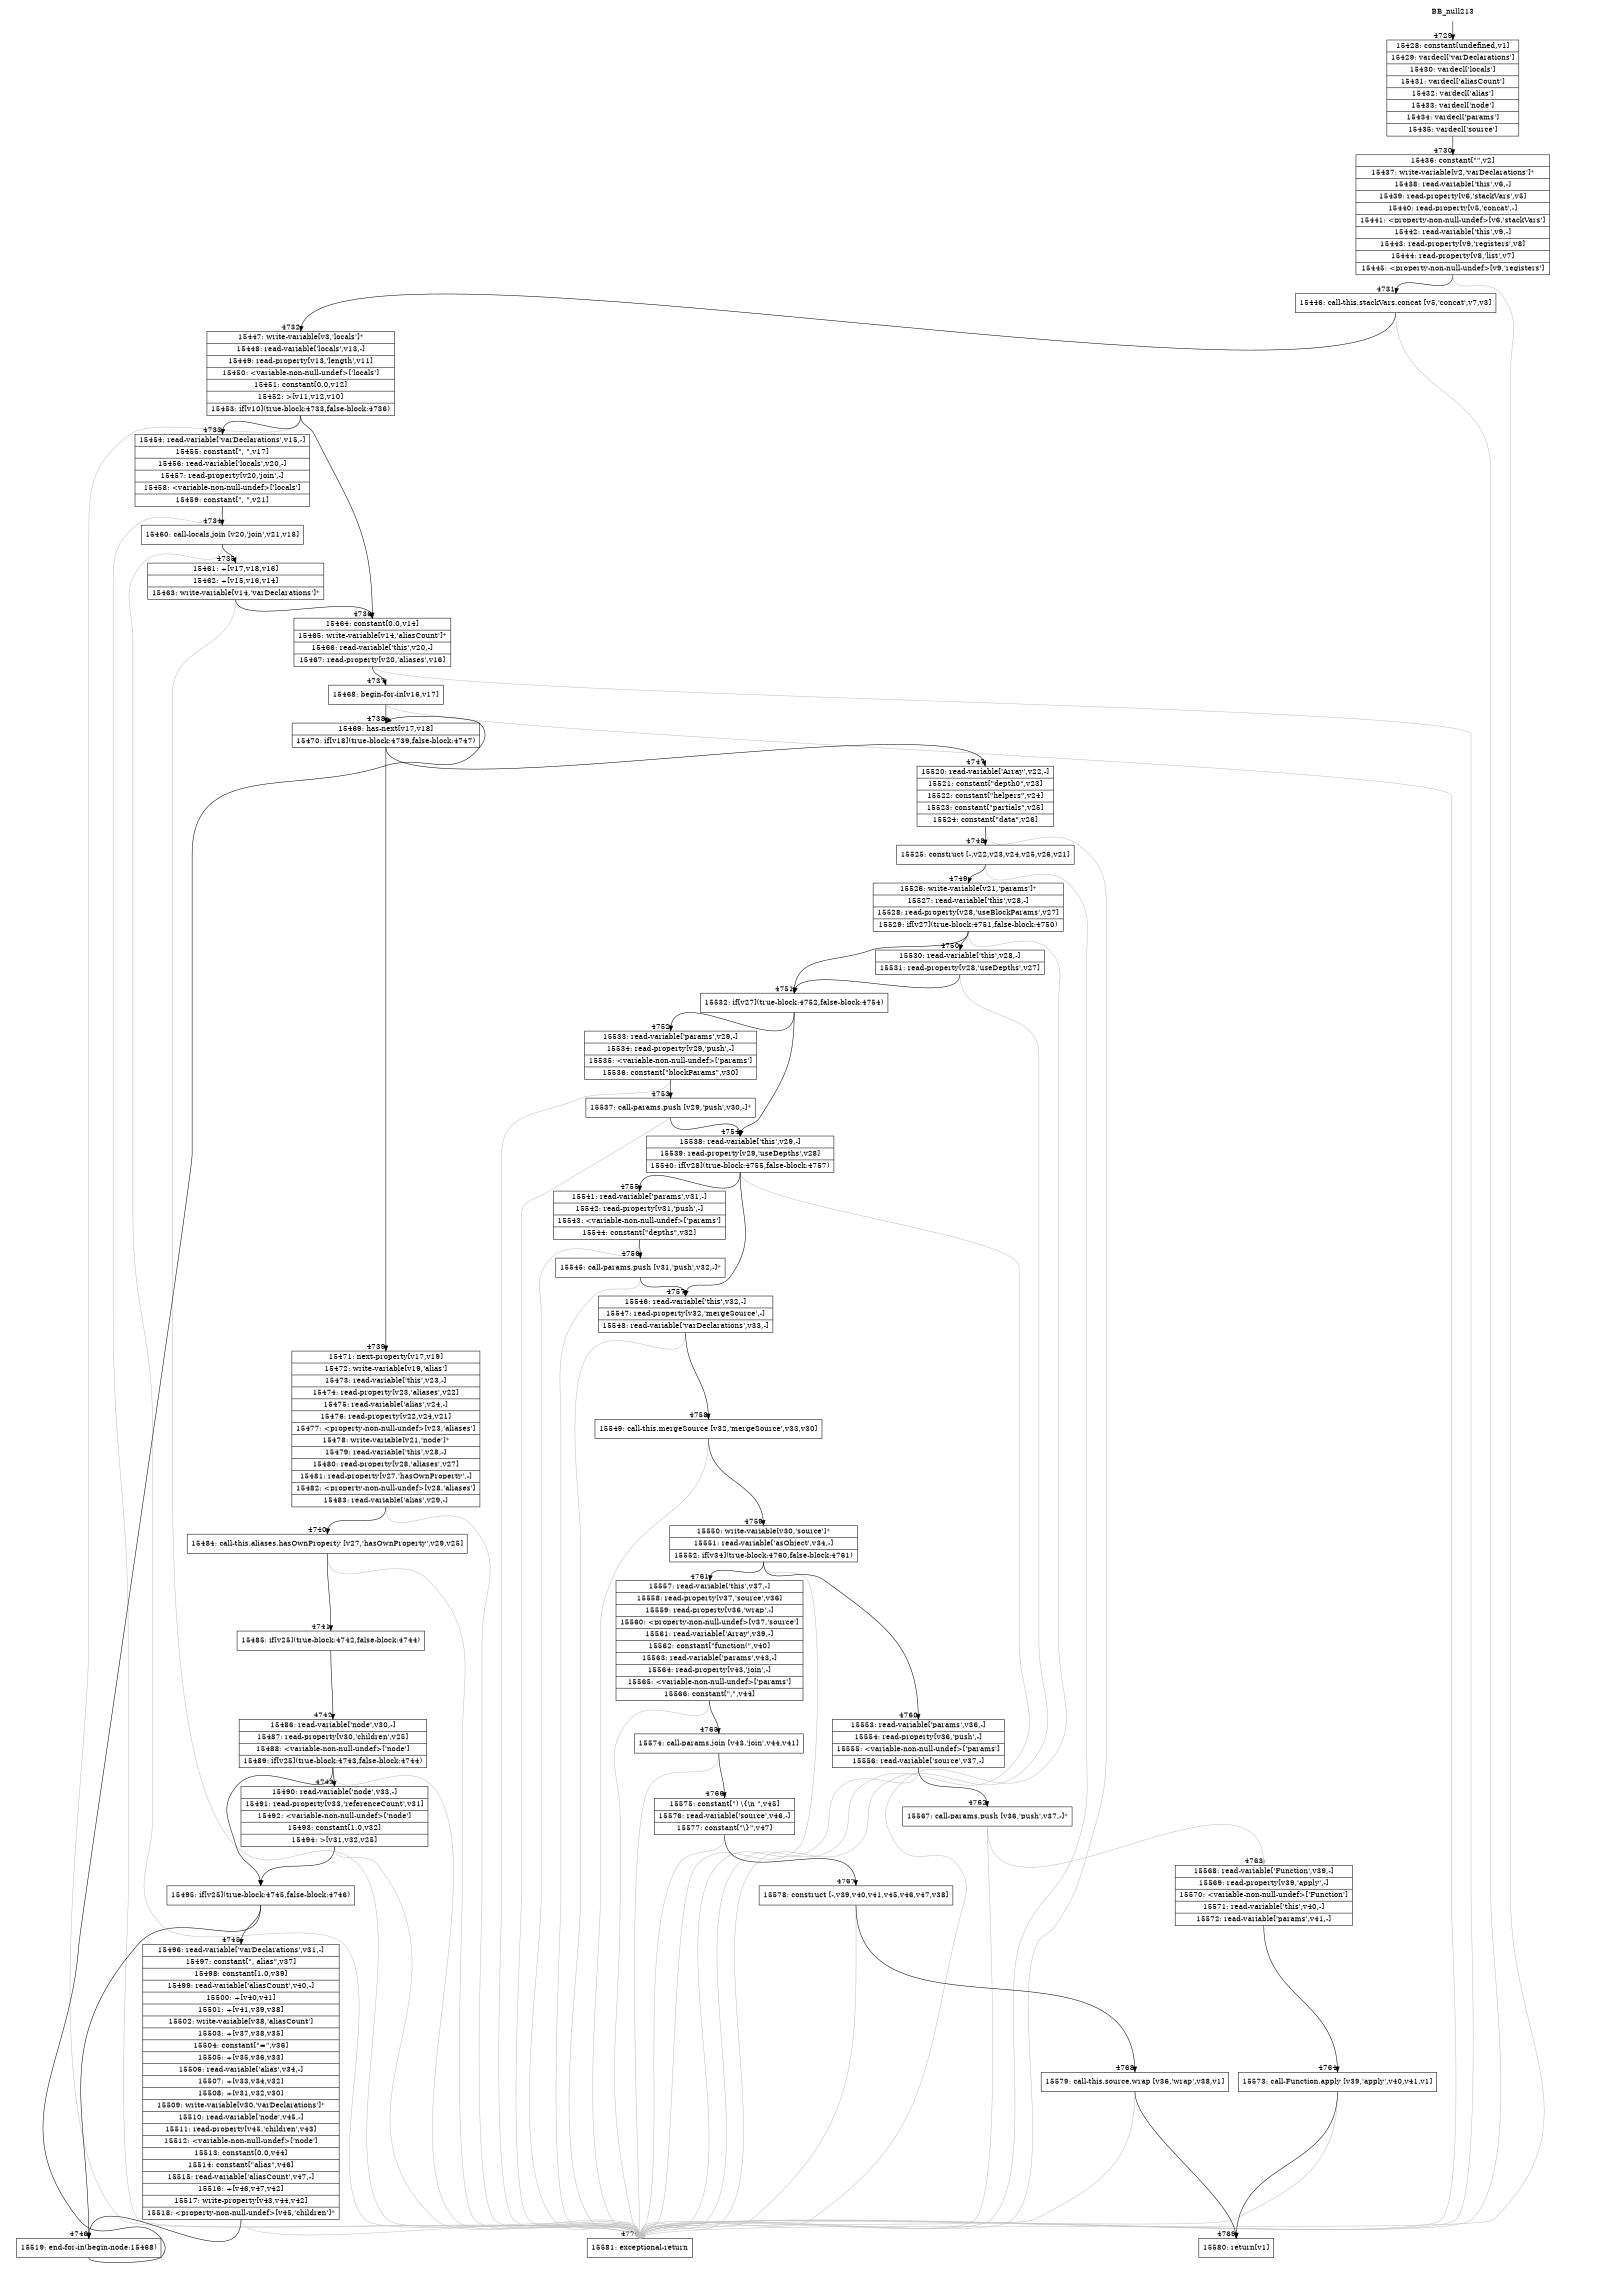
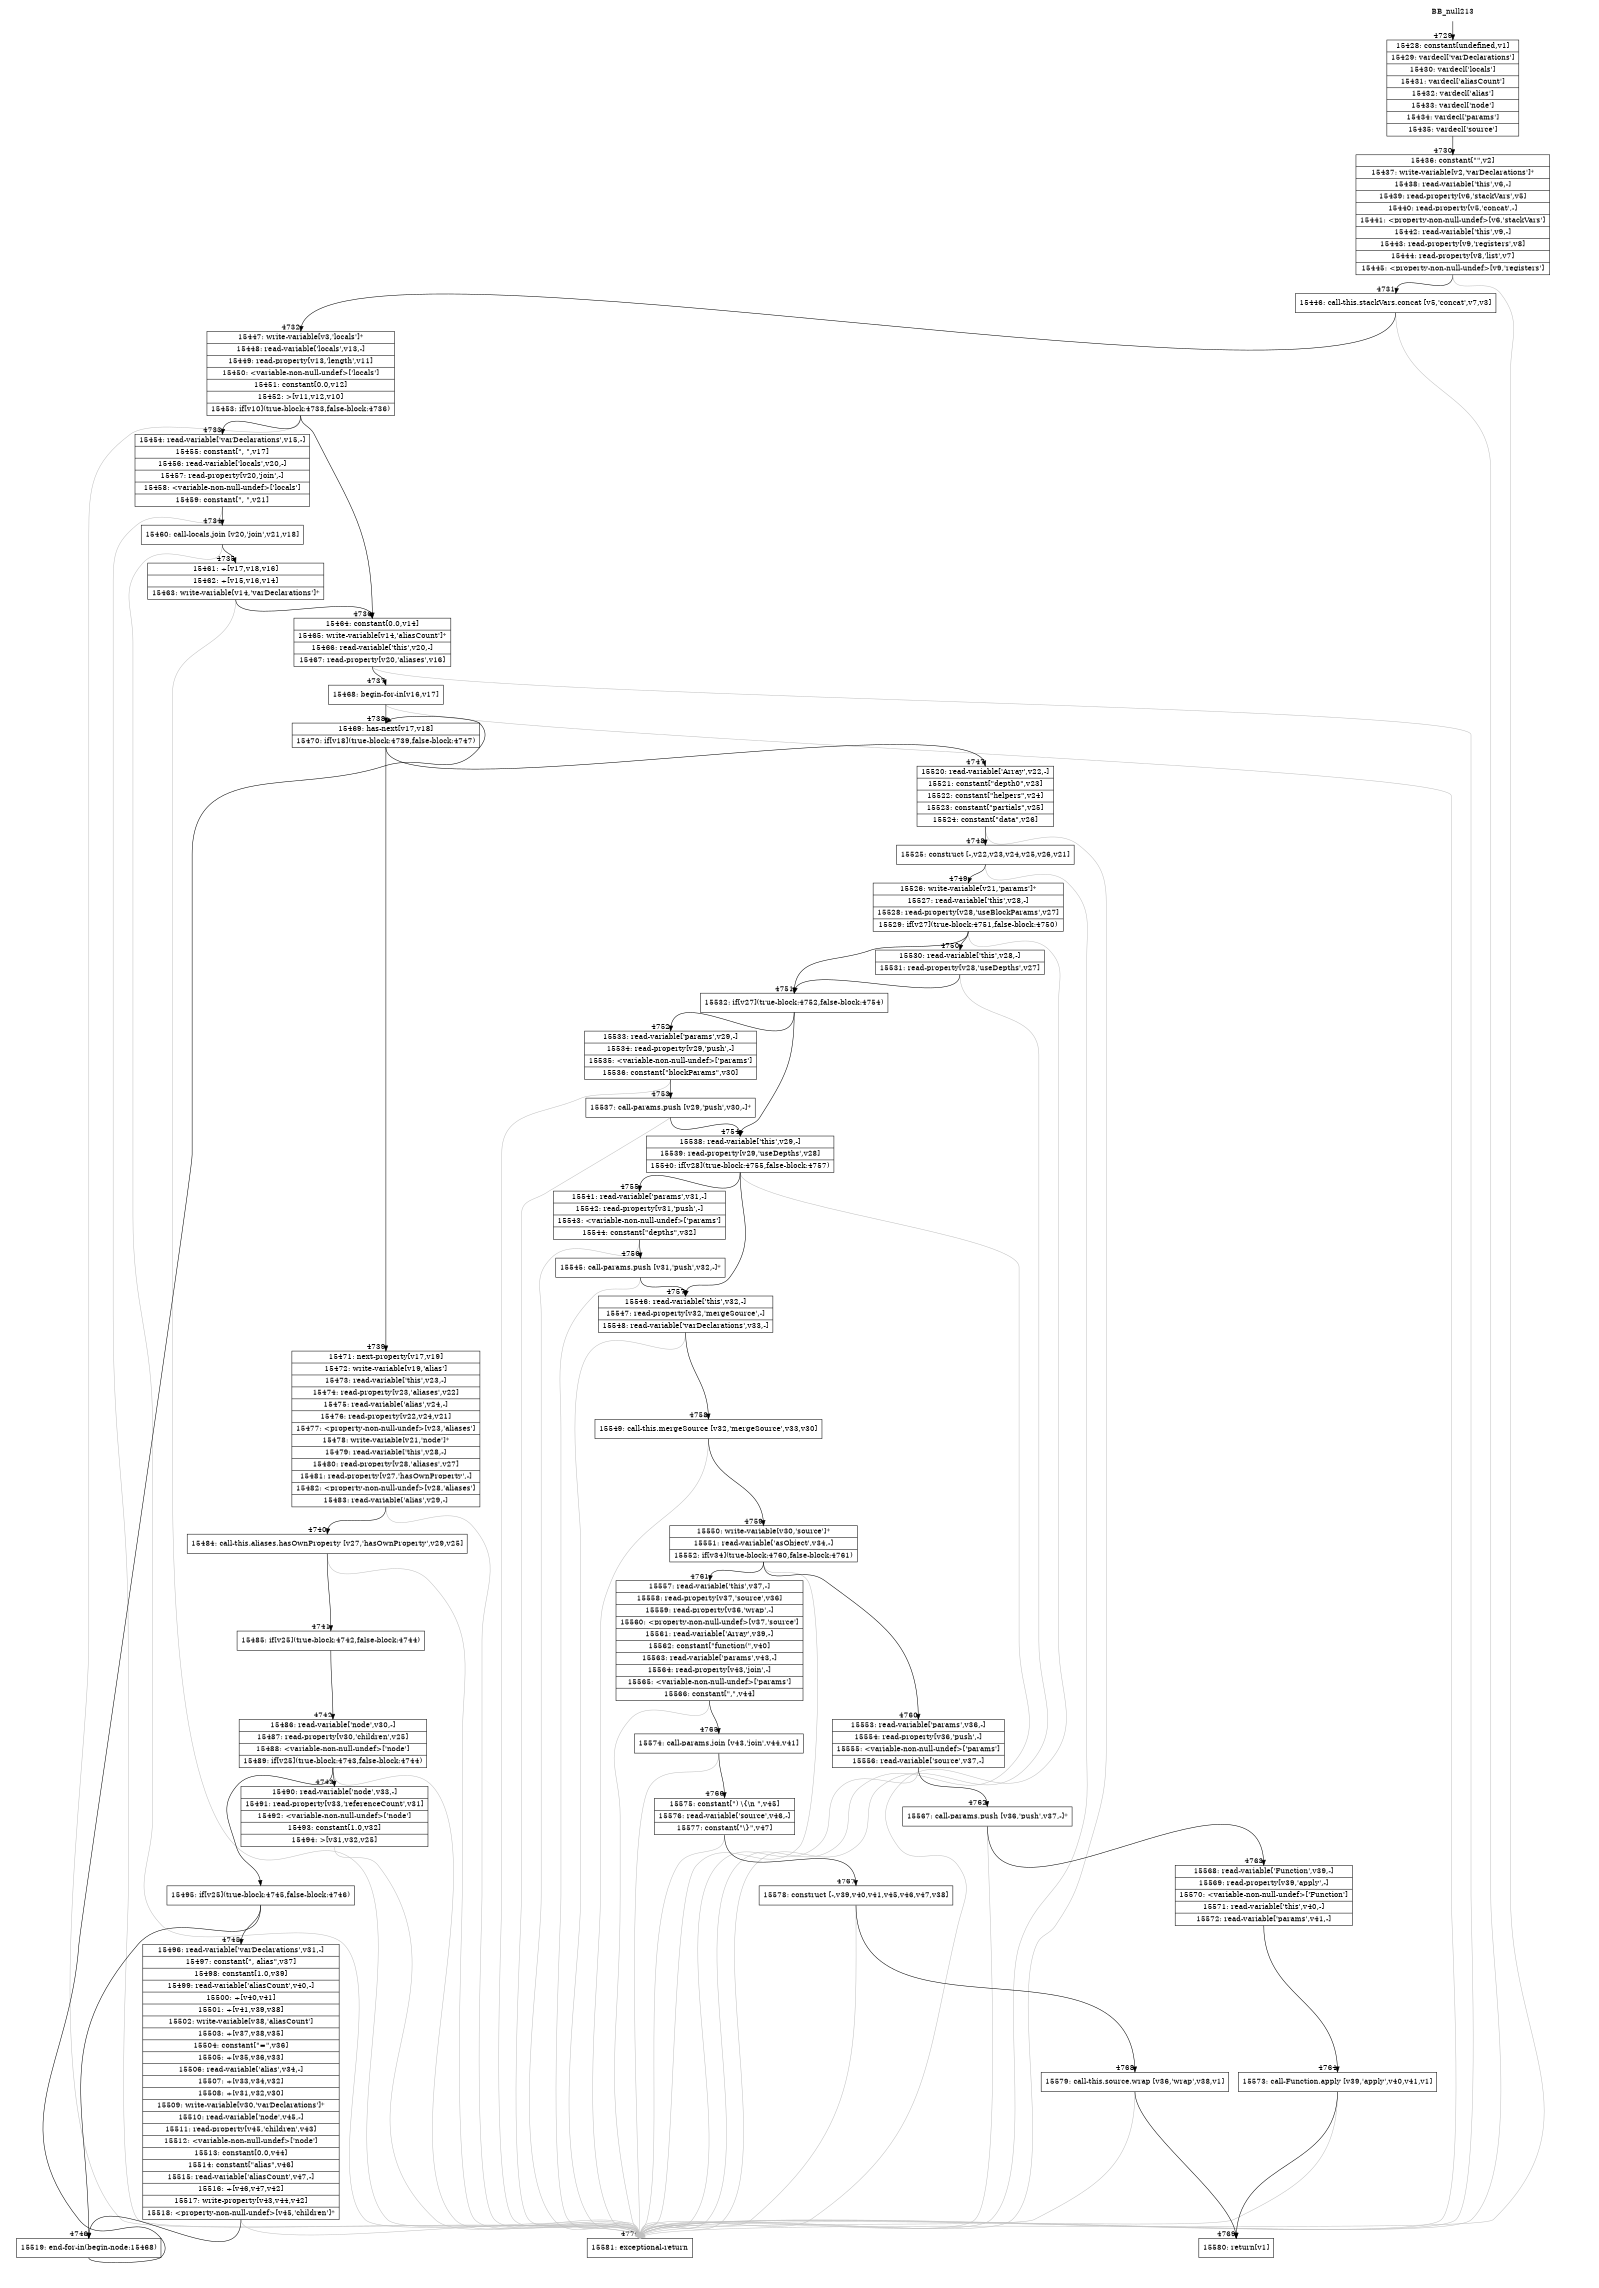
(1123, 1847) -> (1123, 1847)
(300, 1866) -> none
